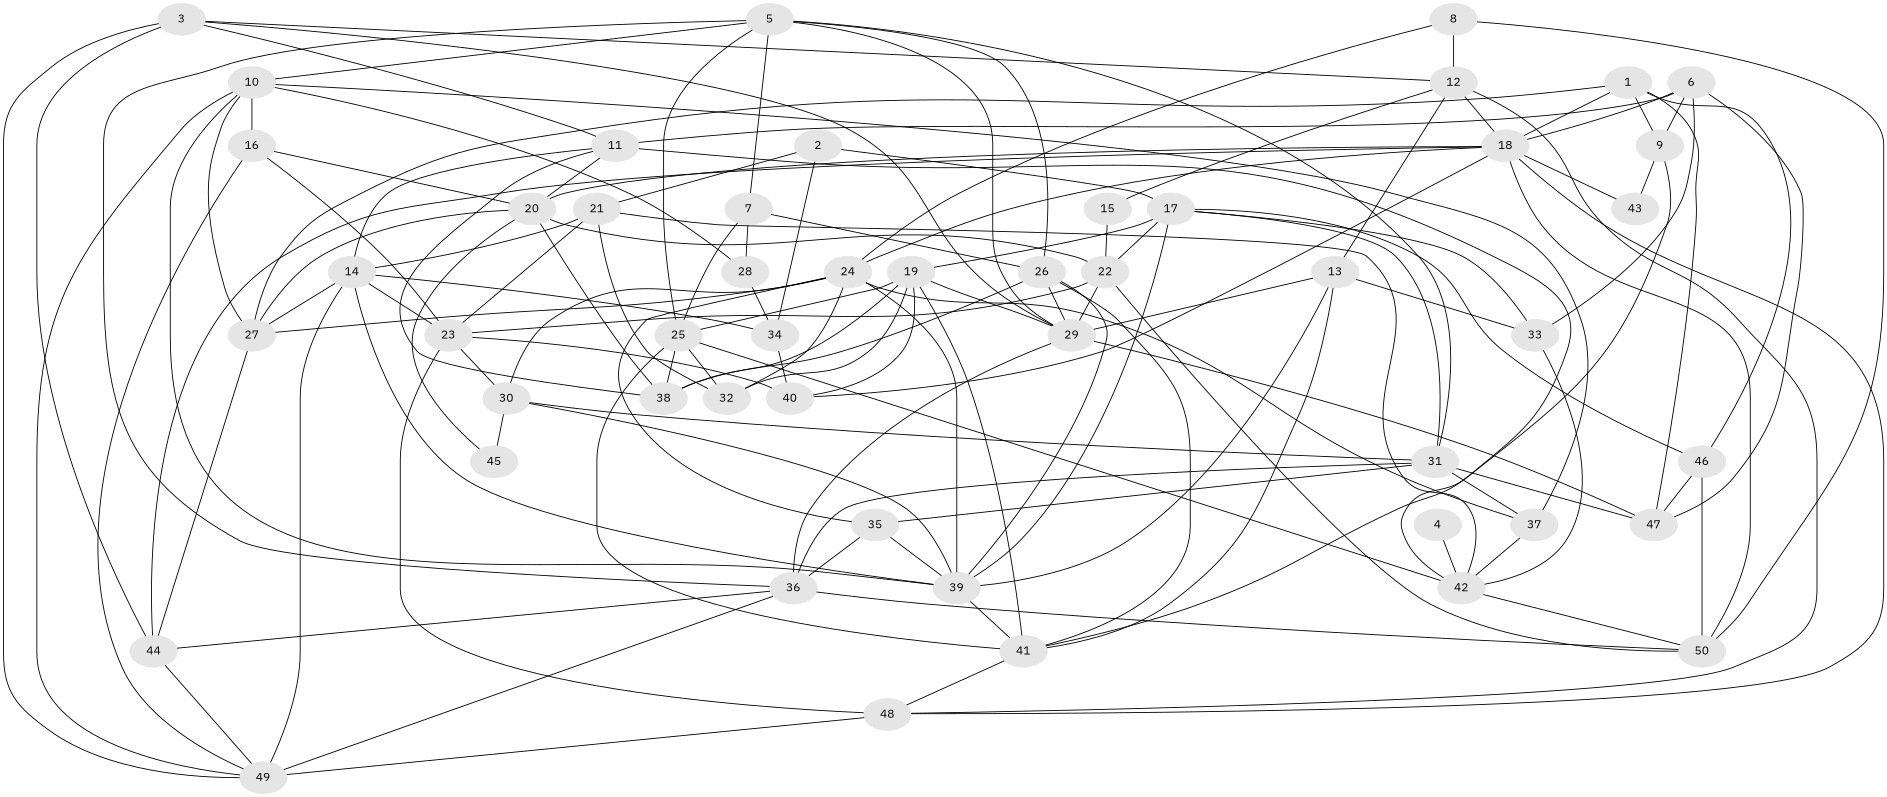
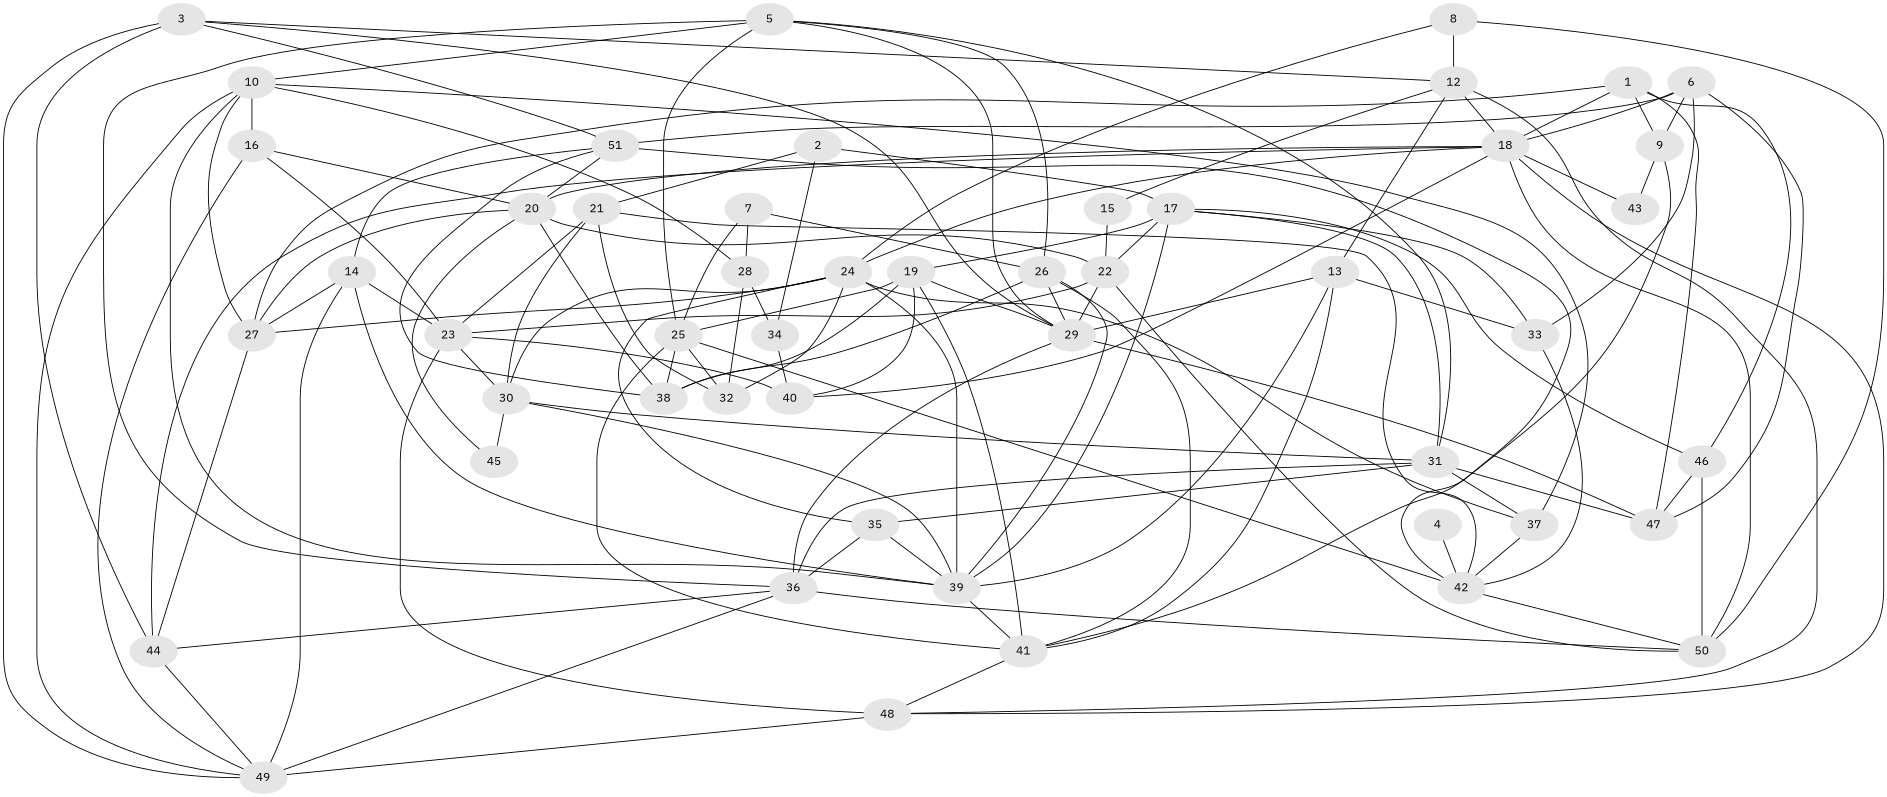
(758, 122) -> none
(615, 146) -> (615, 146)
(488, 246) -> (533, 297)
(565, 297) -> none
(845, 366) -> (736, 335)
